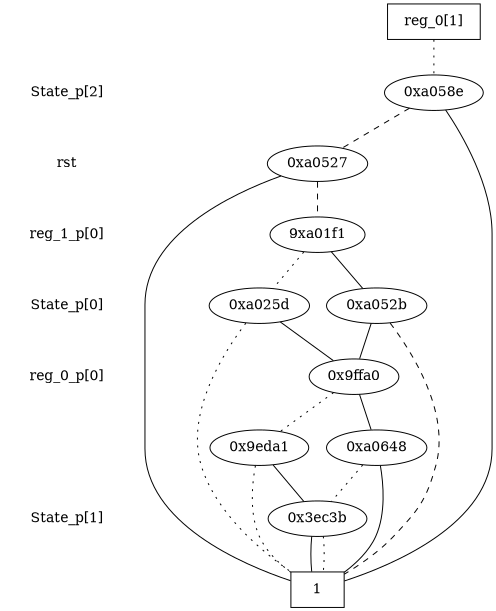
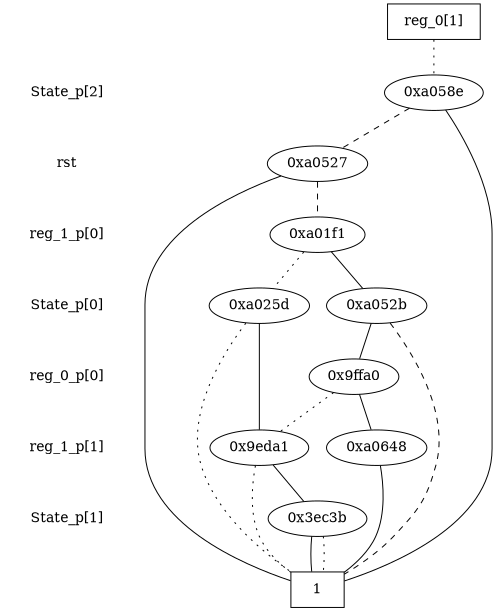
(318, 235) -> (318, 235)
(307, 341) -> (259, 377)
none -> (67, 448)
(347, 483) -> none
